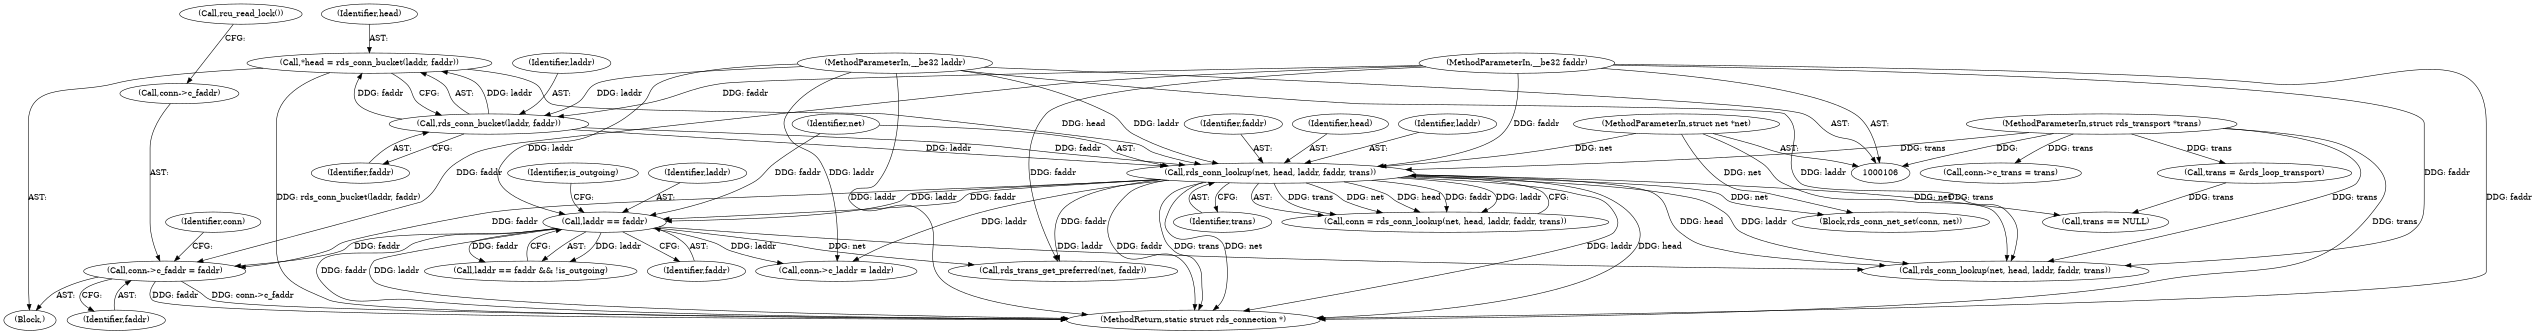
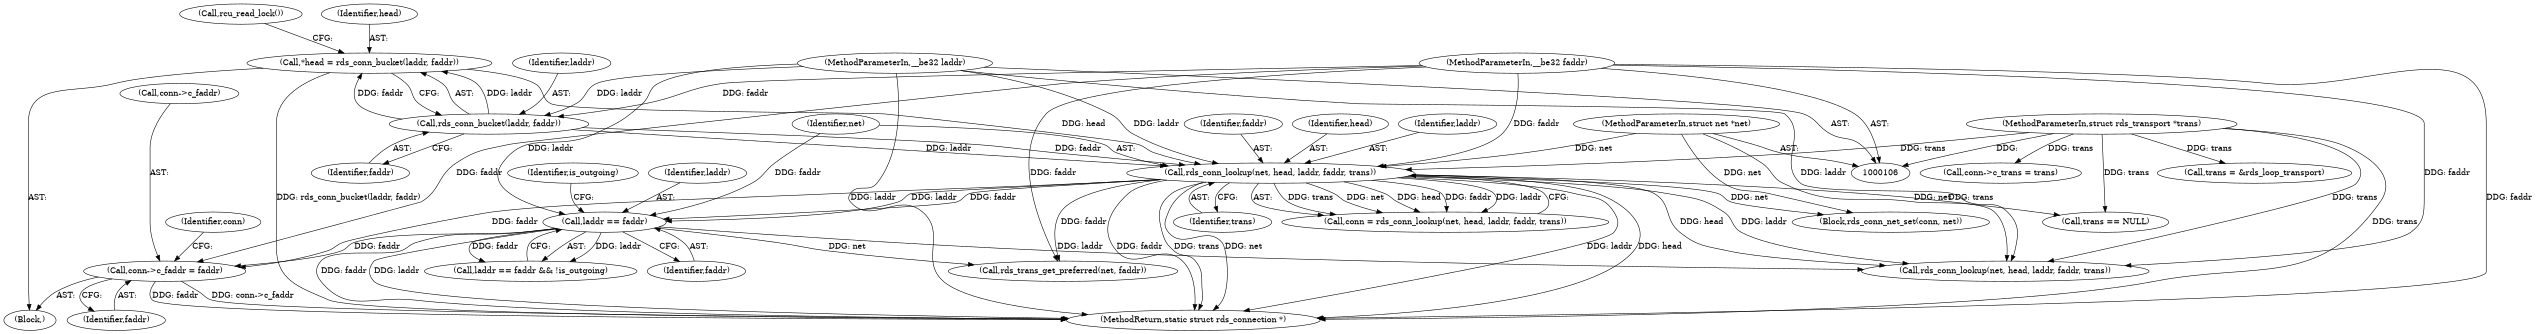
(212, 52) -> (302, 37)
(2182, 197) -> (2104, 170)
(836, 271) -> none
